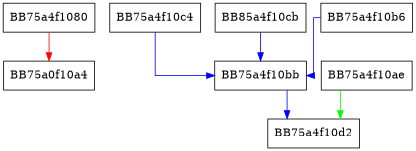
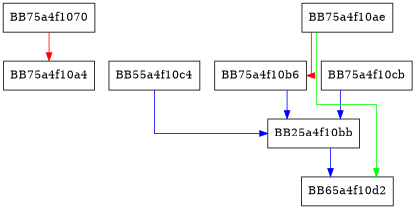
(49, 18) -> (49, 18)
(155, 18) -> (154, 76)
(261, 18) -> (367, 76)
none -> (311, 54)
(49, 76) -> (49, 76)
(261, 76) -> (314, 133)
(314, 133) -> (347, 191)
